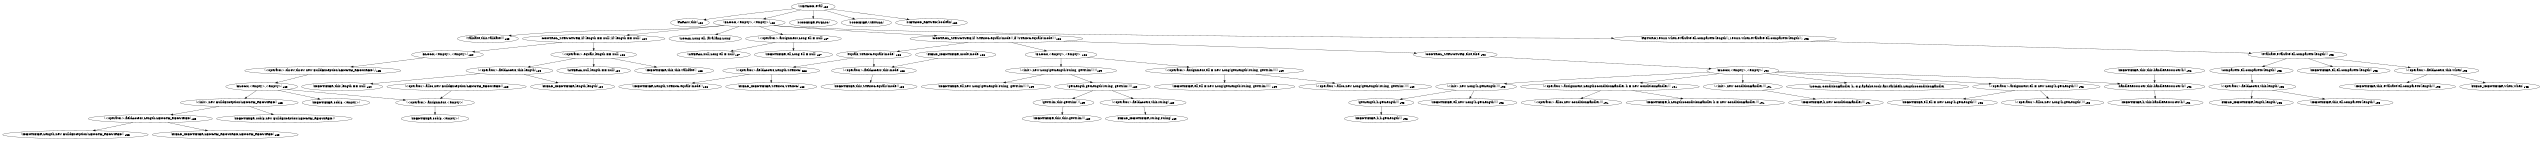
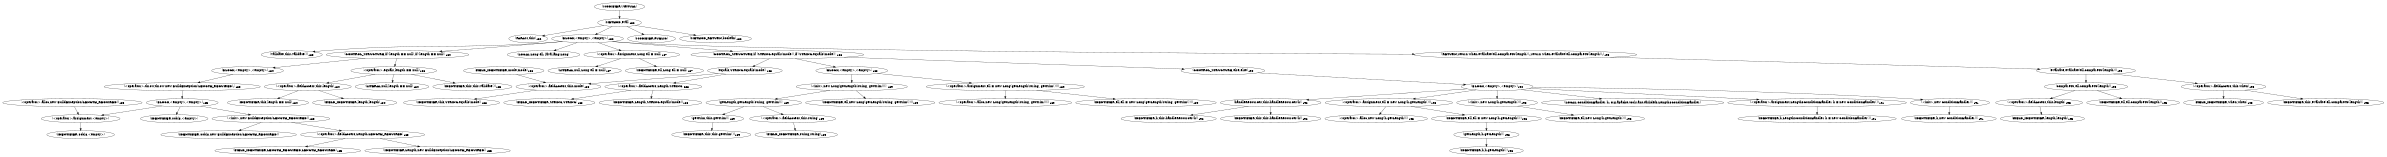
(839, 14) -> (620, 14)
(2320, 62) -> (2108, 94)
(2155, 78) -> (1271, 110)
(1429, 95) -> (1486, 126)
(1571, 103) -> none
(2345, 103) -> none
